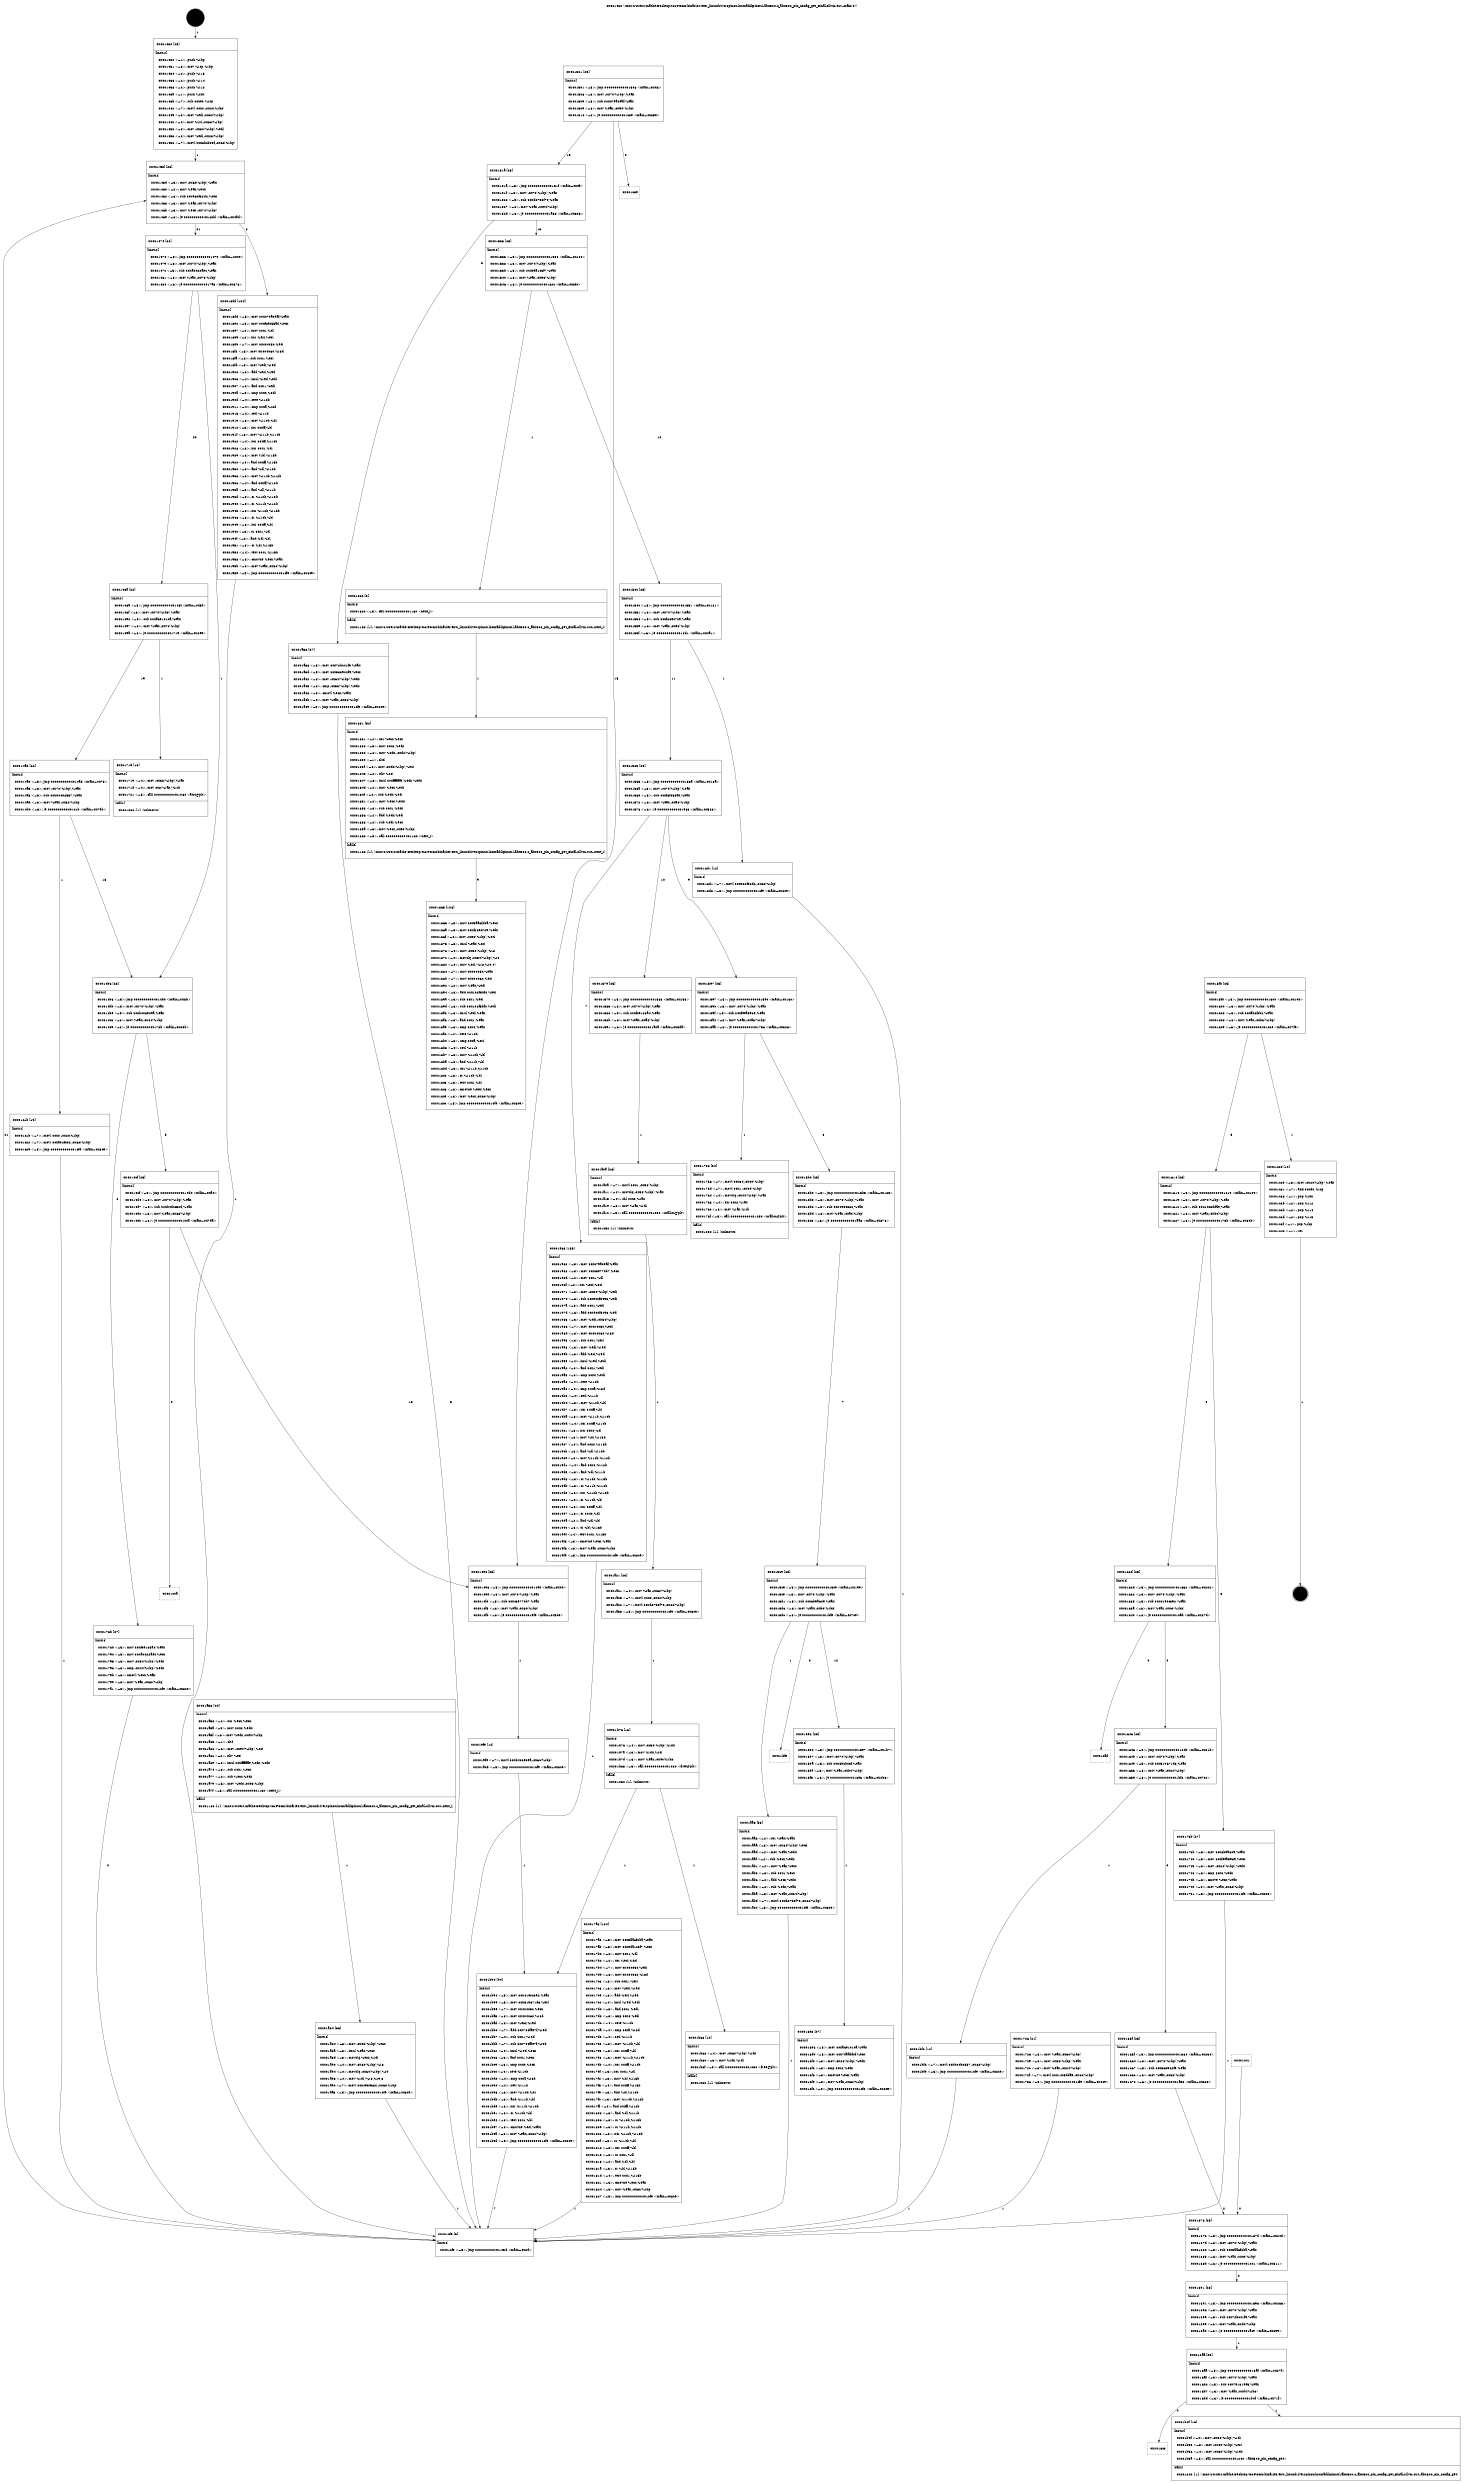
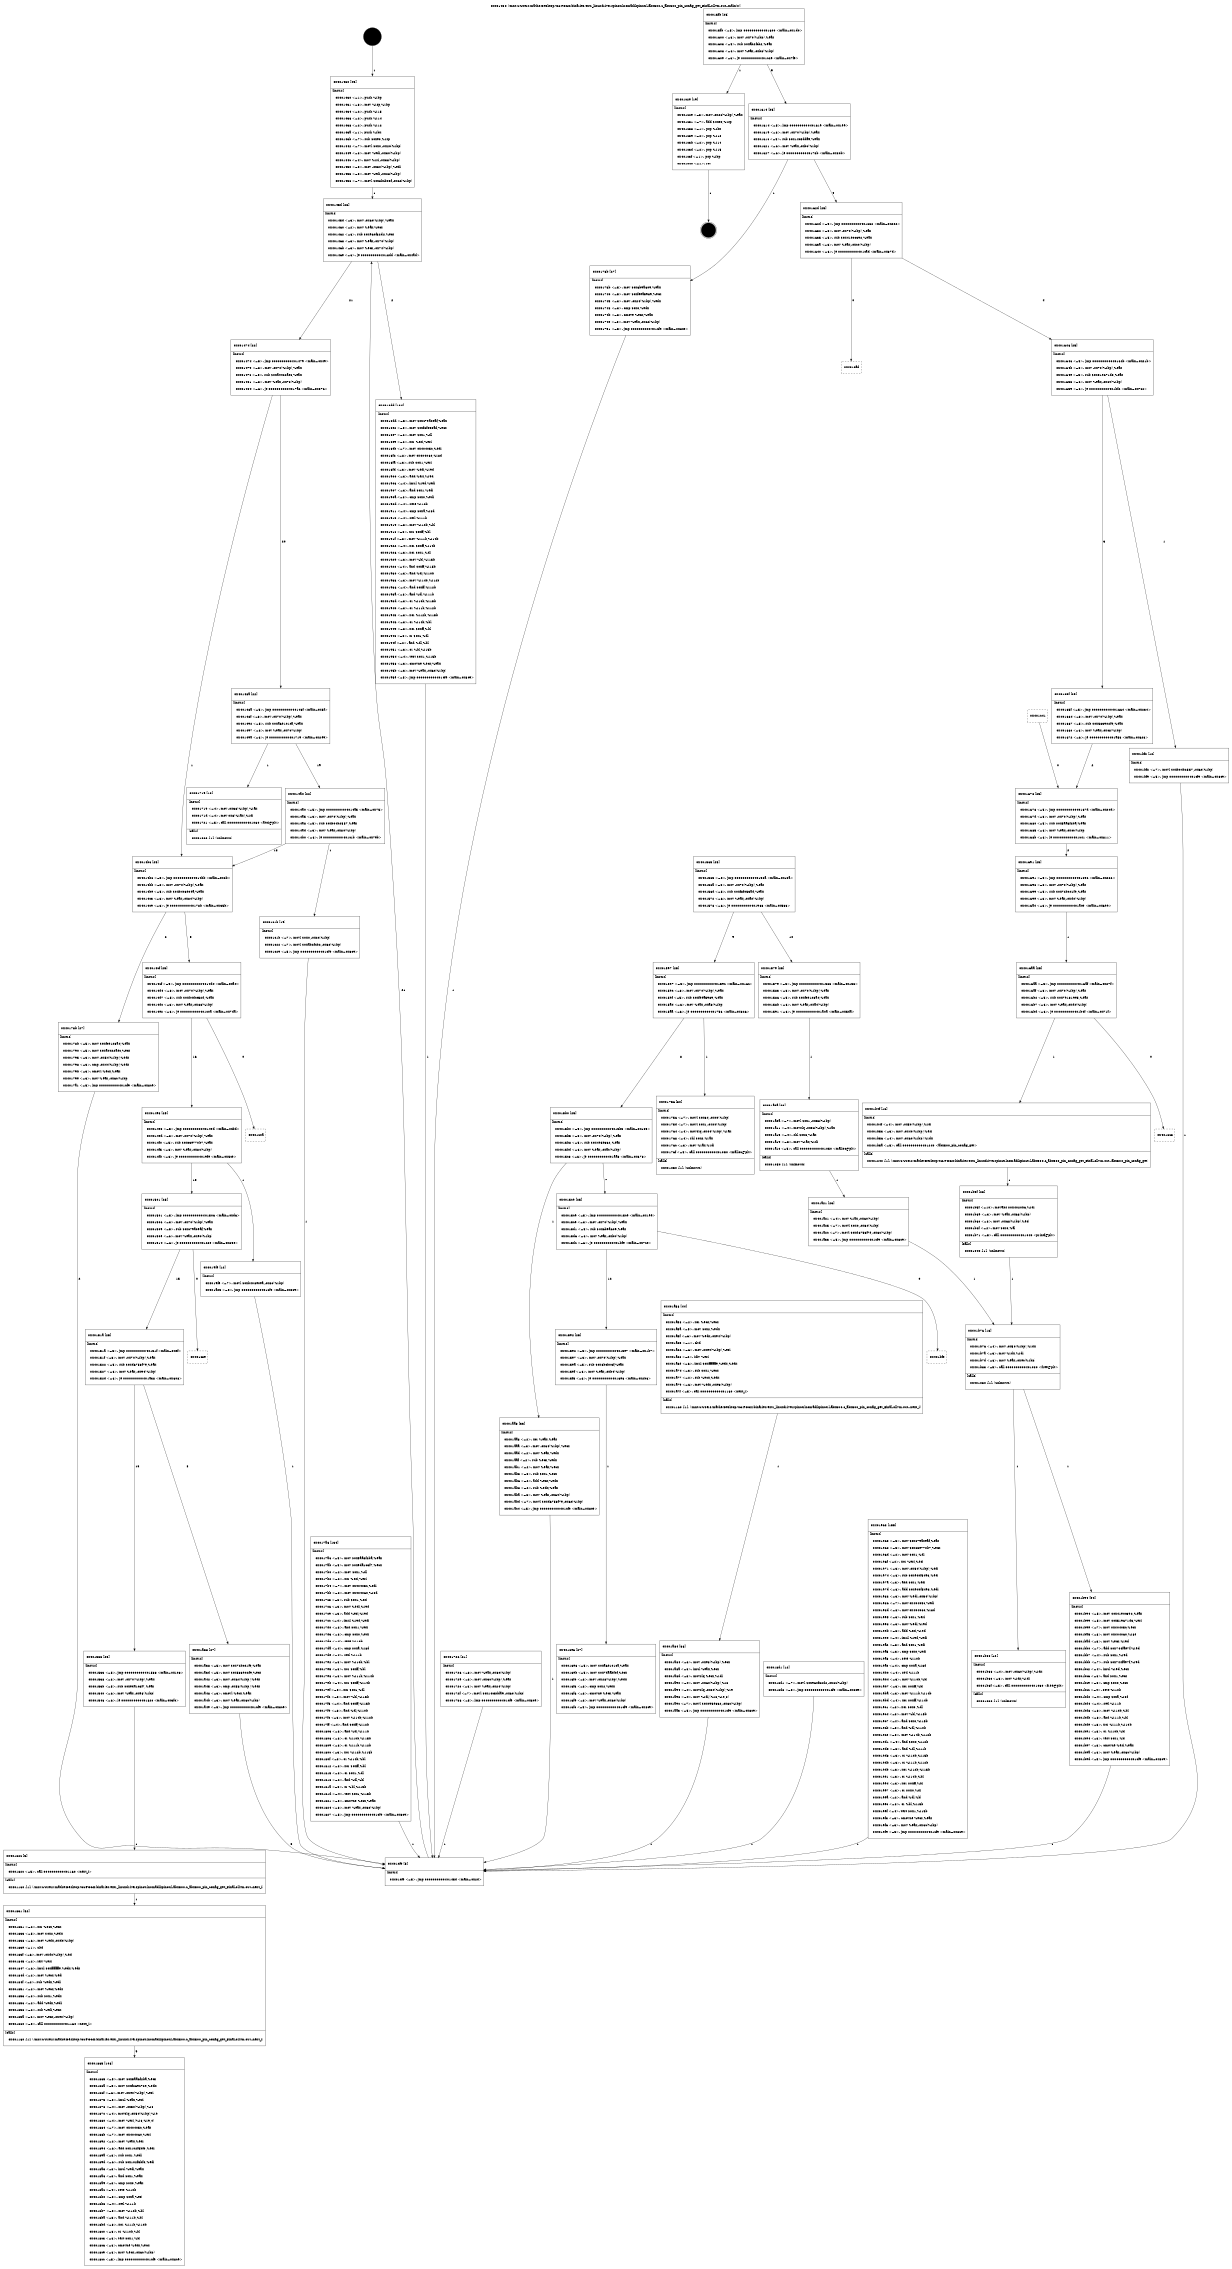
(670, 612) -> none
(610, 857) -> (192, 1177)
(572, 1017) -> none
none -> (1009, 1222)
(1221, 1594) -> (773, 193)
(765, 1716) -> (530, 1286)
(522, 1873) -> (292, 1613)
(494, 2209) -> (1052, 1844)
